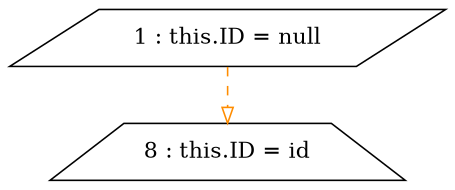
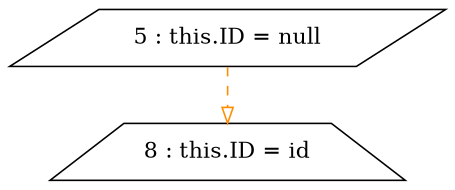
(228, 38) -> (228, 38)
